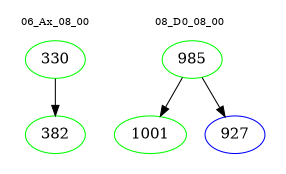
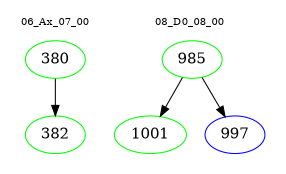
(55, 22) -> (55, 22)
(55, 60) -> (55, 60)
(235, 135) -> (235, 135)
